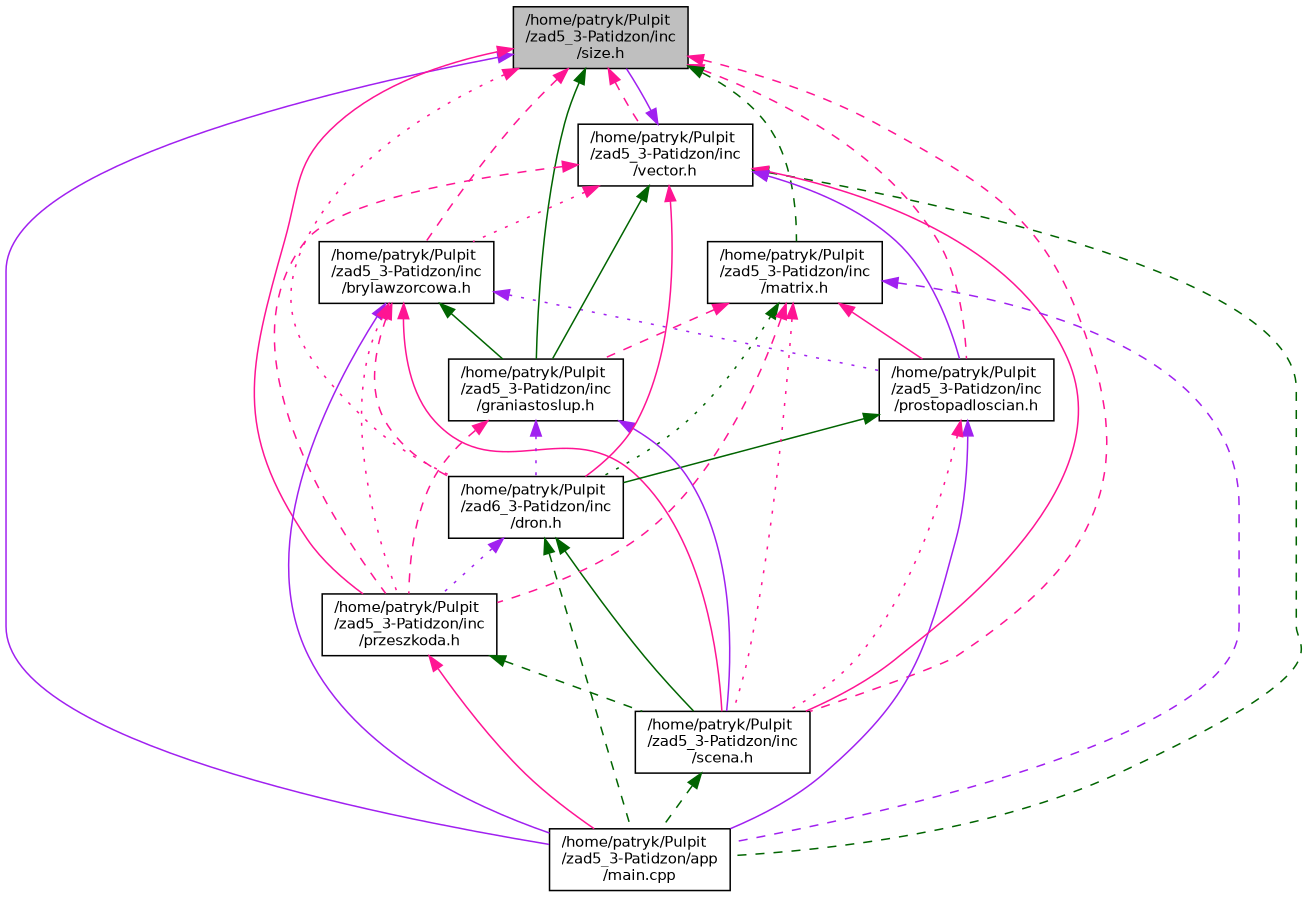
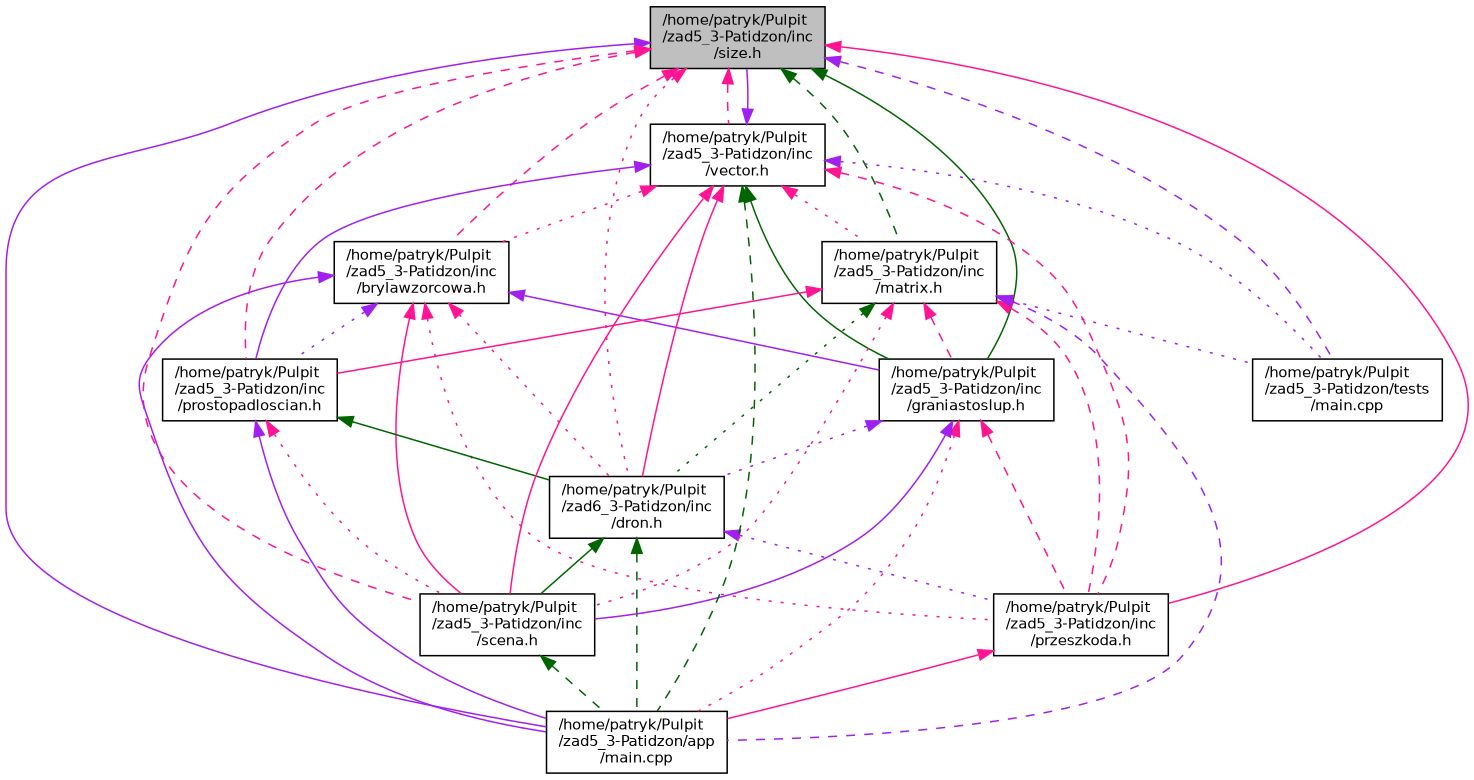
none -> (830, 218)
(477, 336) -> (702, 333)
none -> (1347, 390)
(381, 412) -> (534, 395)
none -> (864, 595)
(574, 686) -> none
